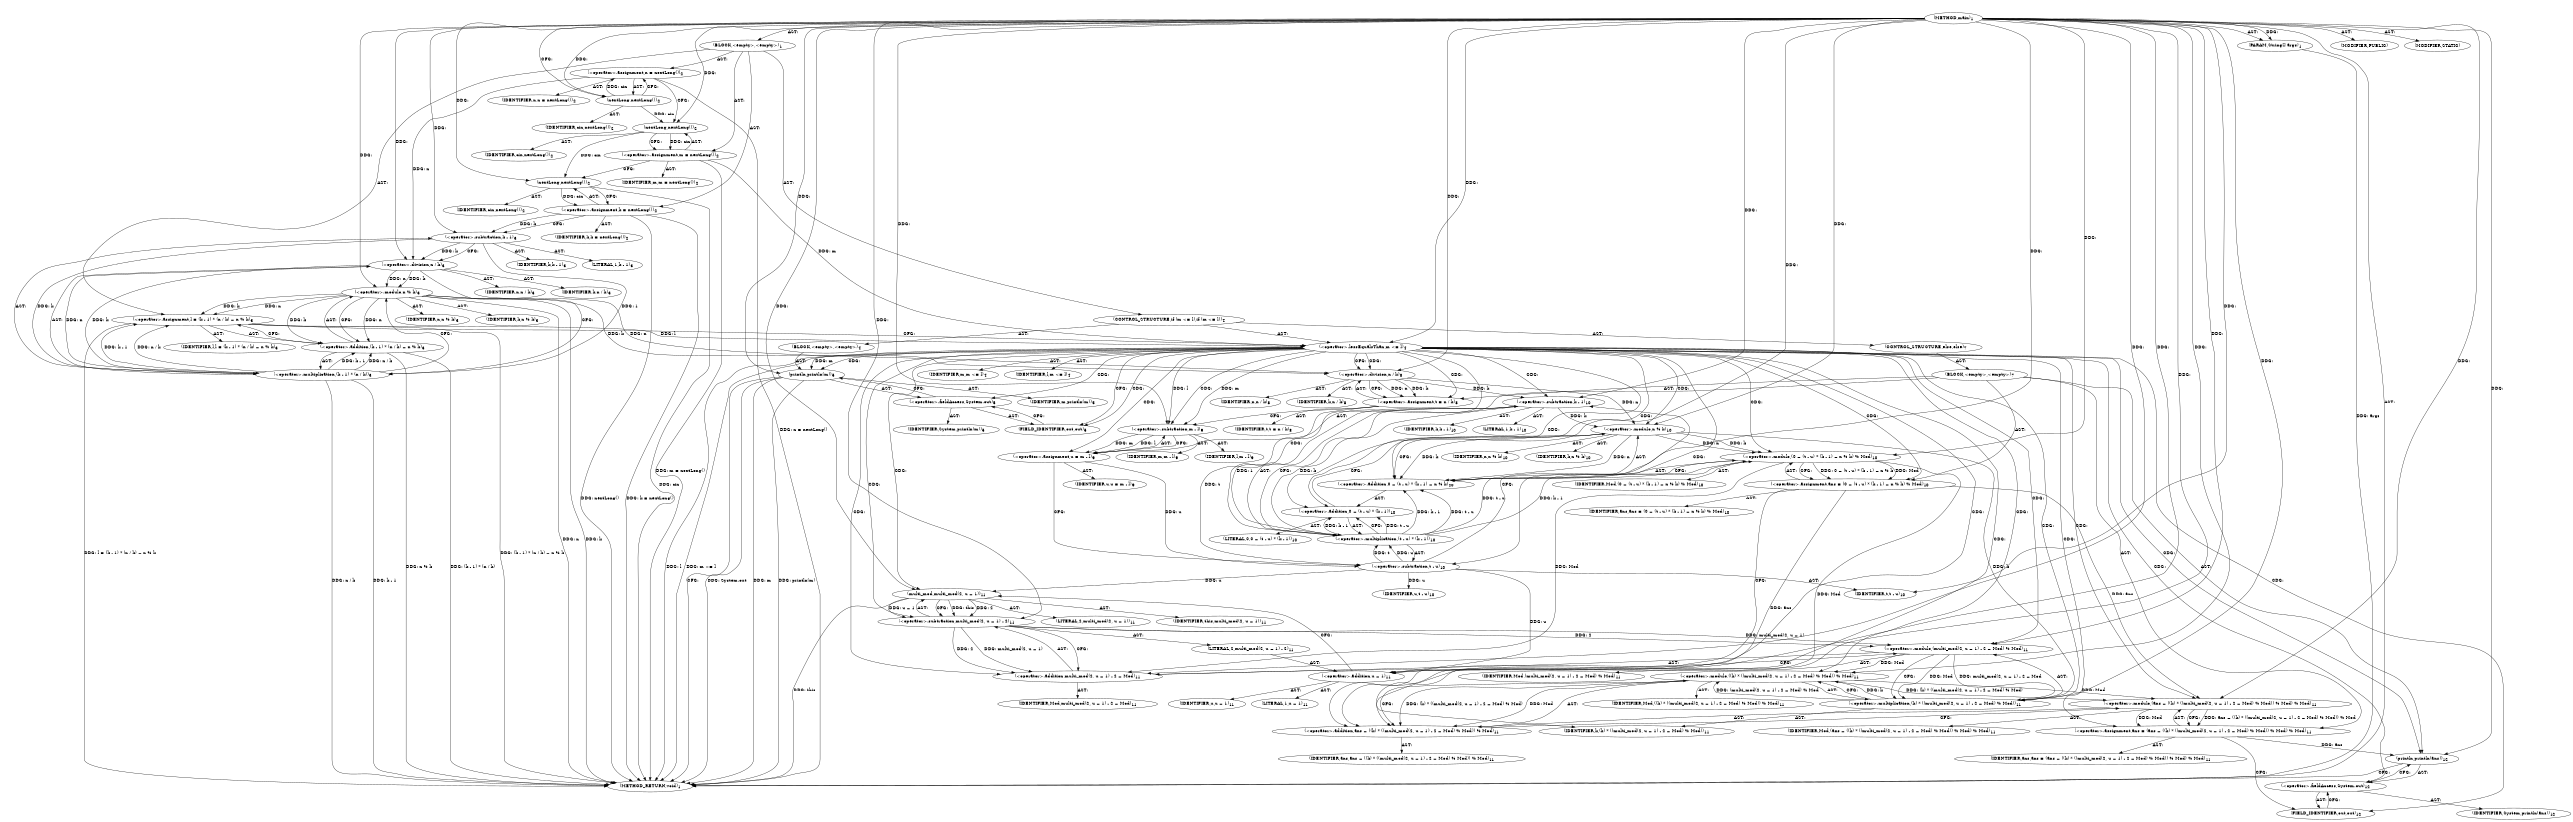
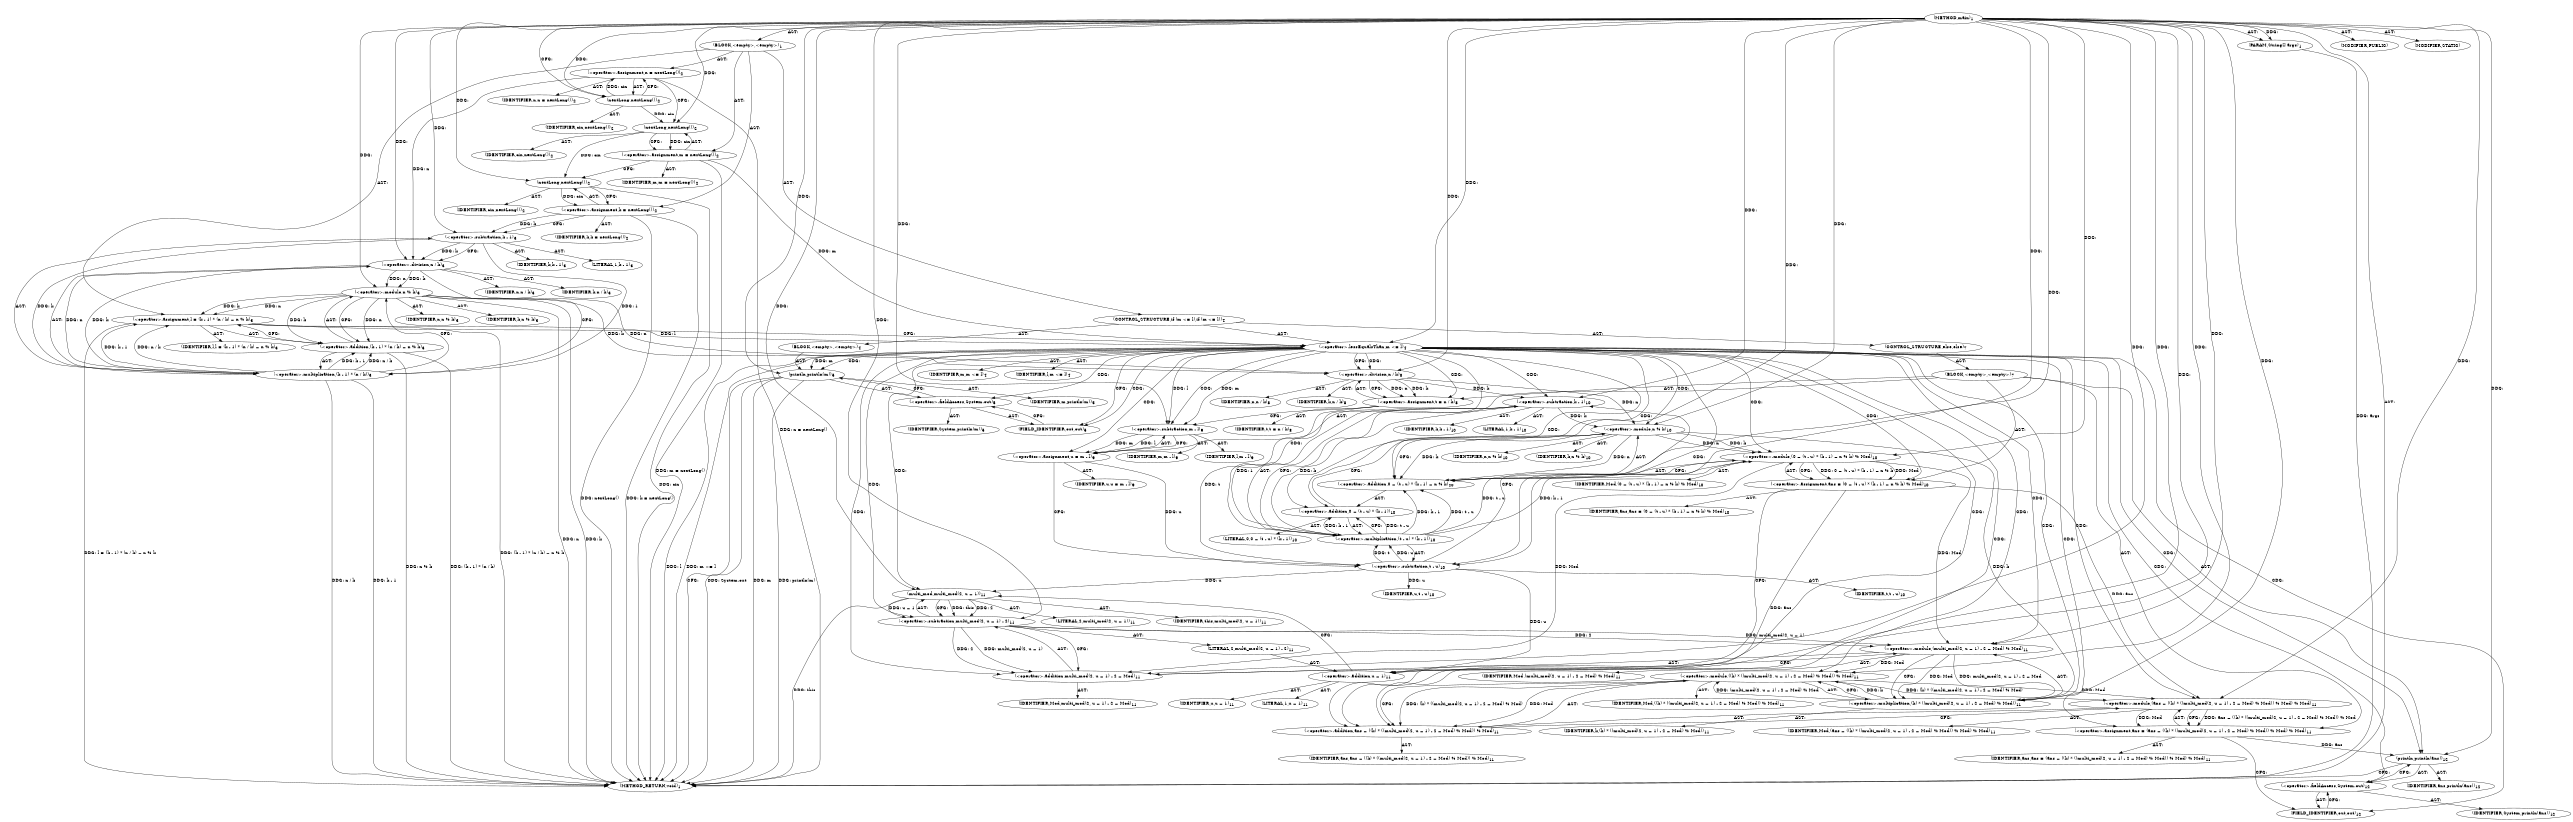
(2224, 302) -> (1845, 429)
(1815, 610) -> (1956, 511)
none -> (2443, 786)
